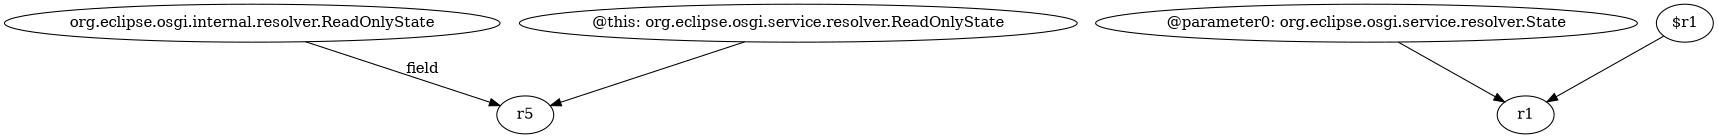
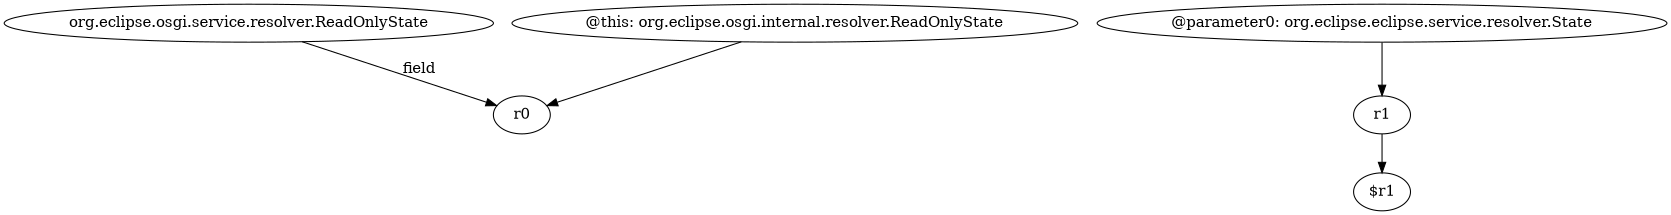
(252, 23) -> (249, 23)
(798, 23) -> (795, 23)
(1367, 23) -> (1382, 23)
(1610, 66) -> (1382, 148)
(525, 115) -> (522, 115)
